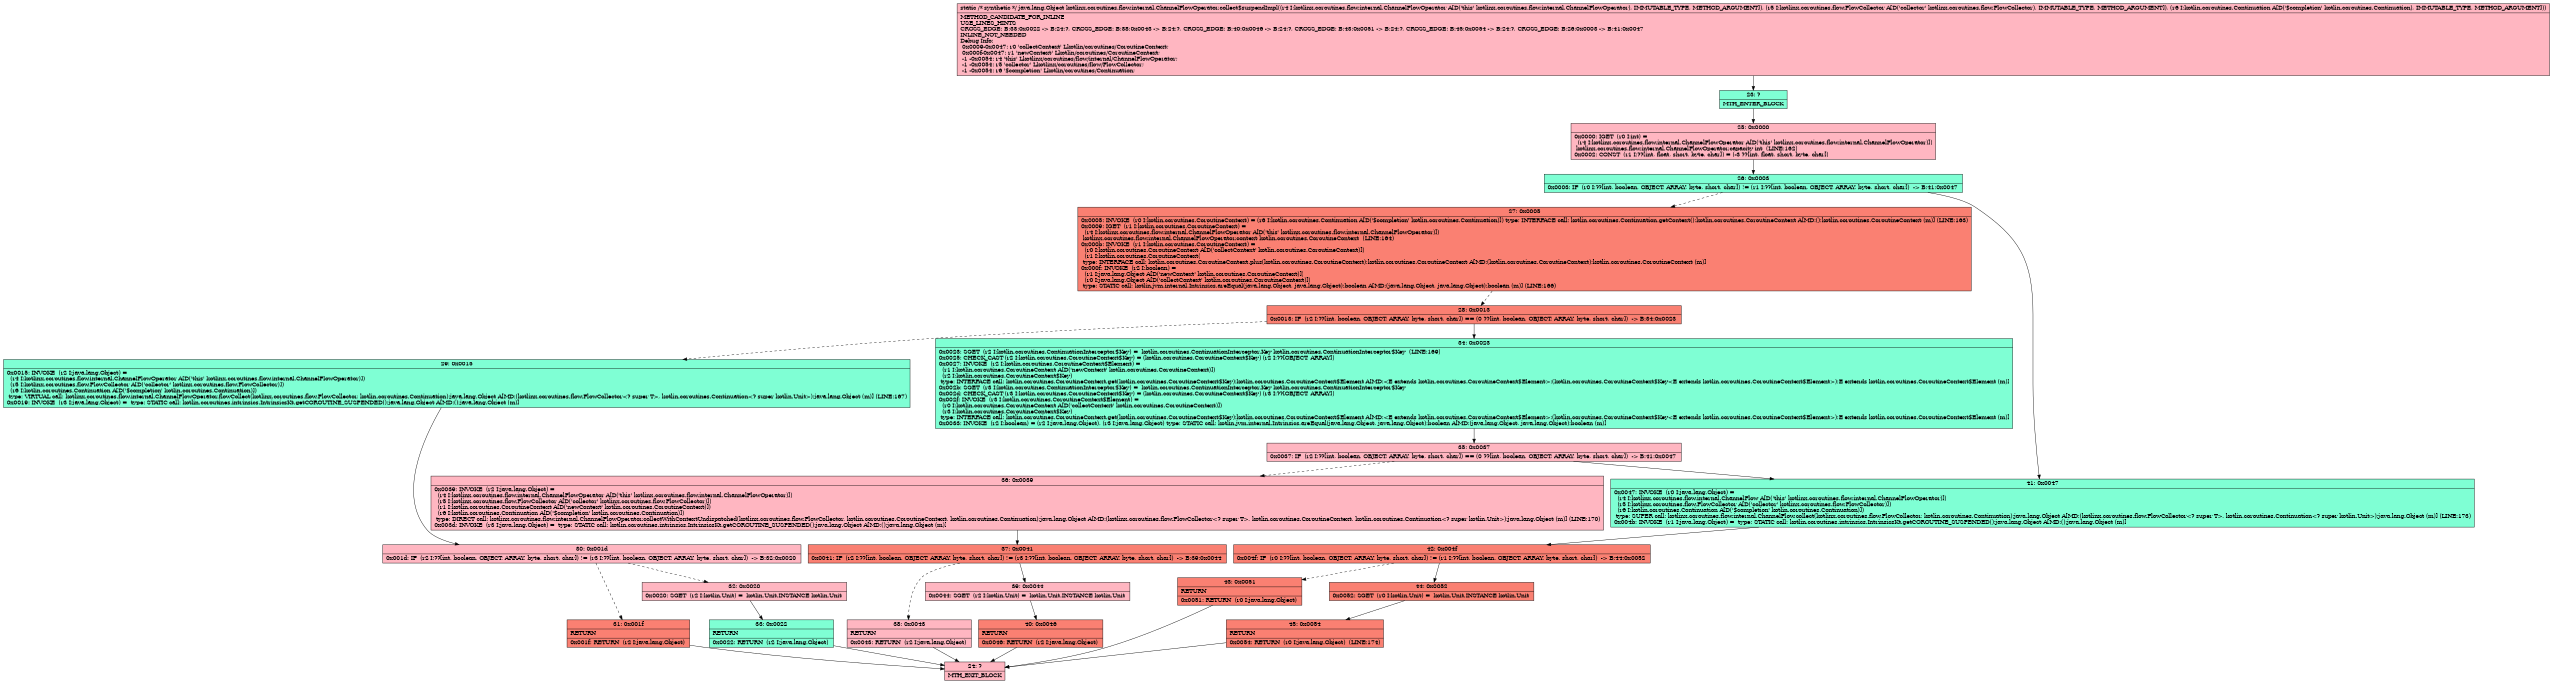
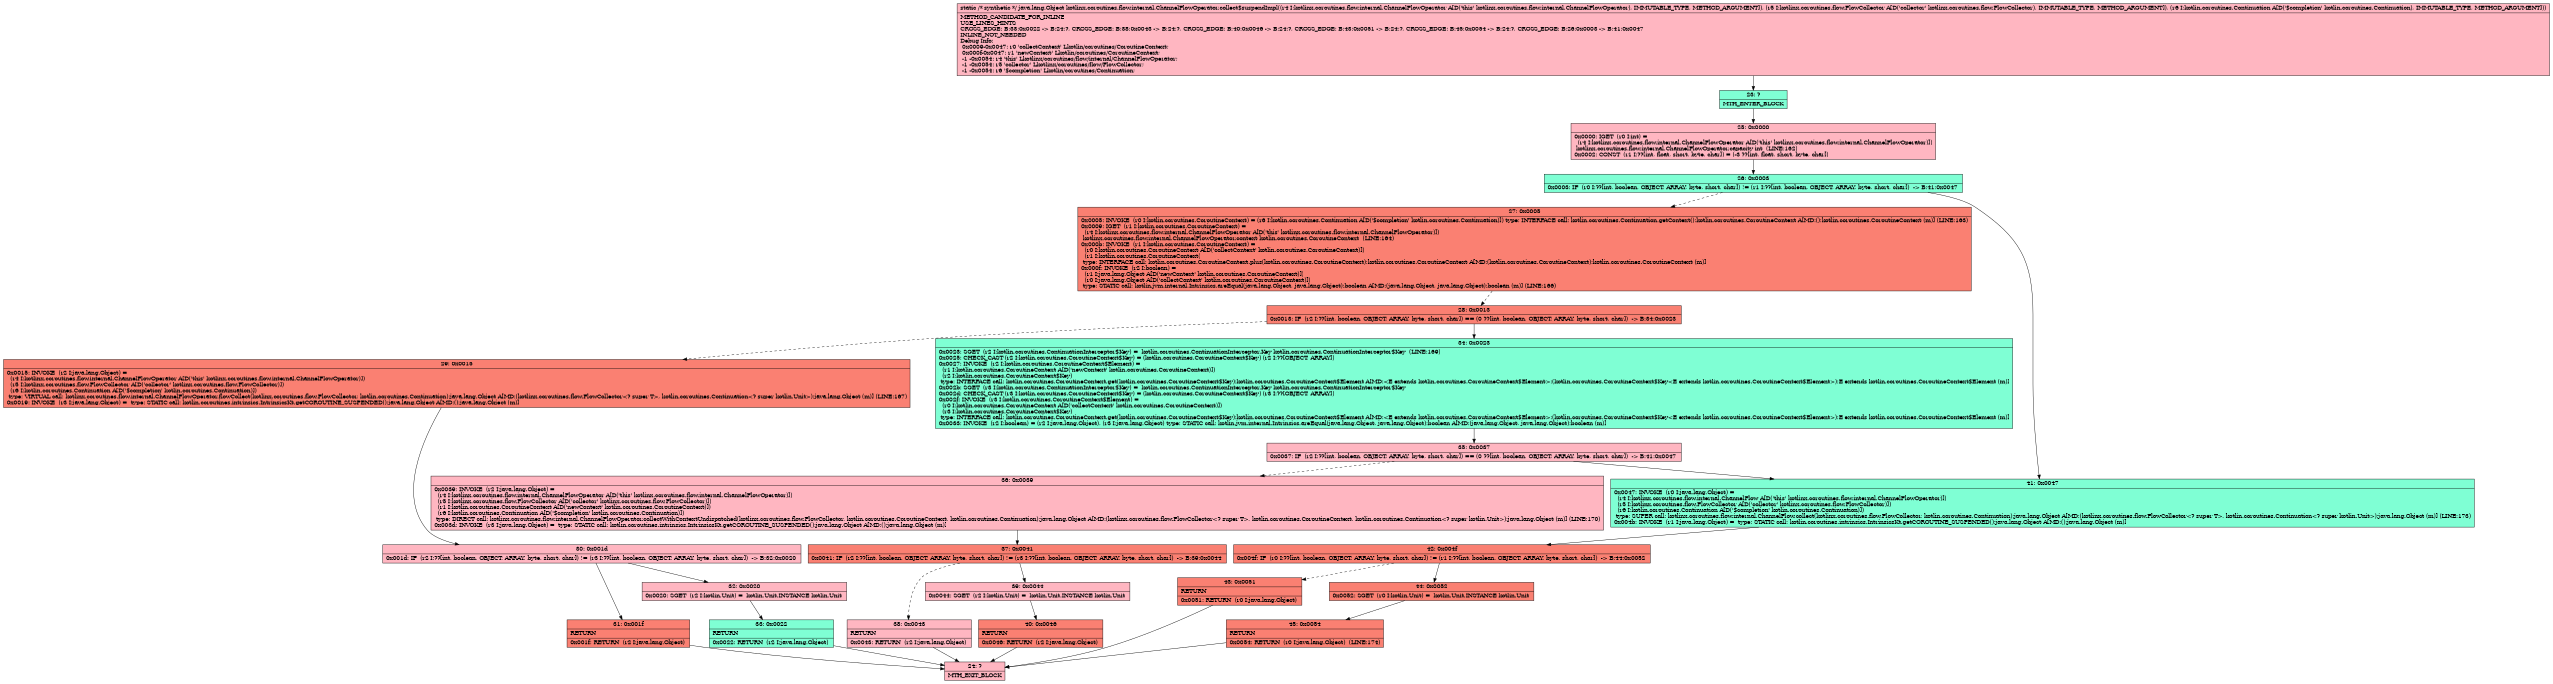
(457, 384) -> (457, 384)
(666, 572) -> (666, 572)
(608, 590) -> (608, 590)
